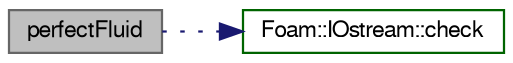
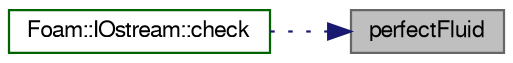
(191, 32) -> (299, 32)
